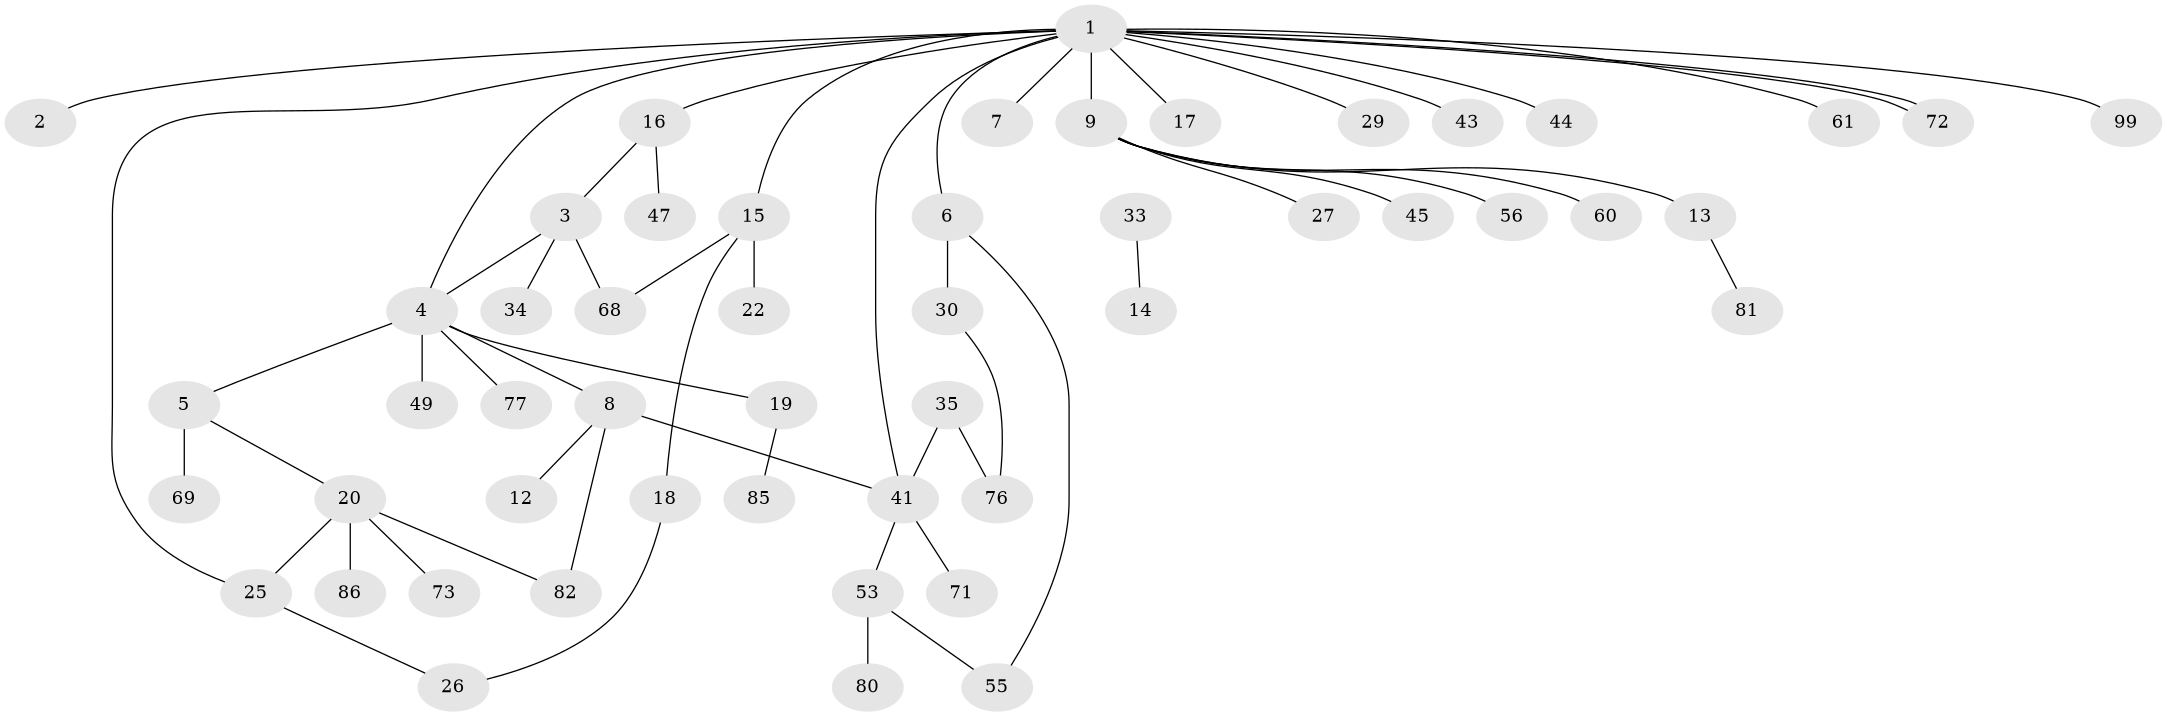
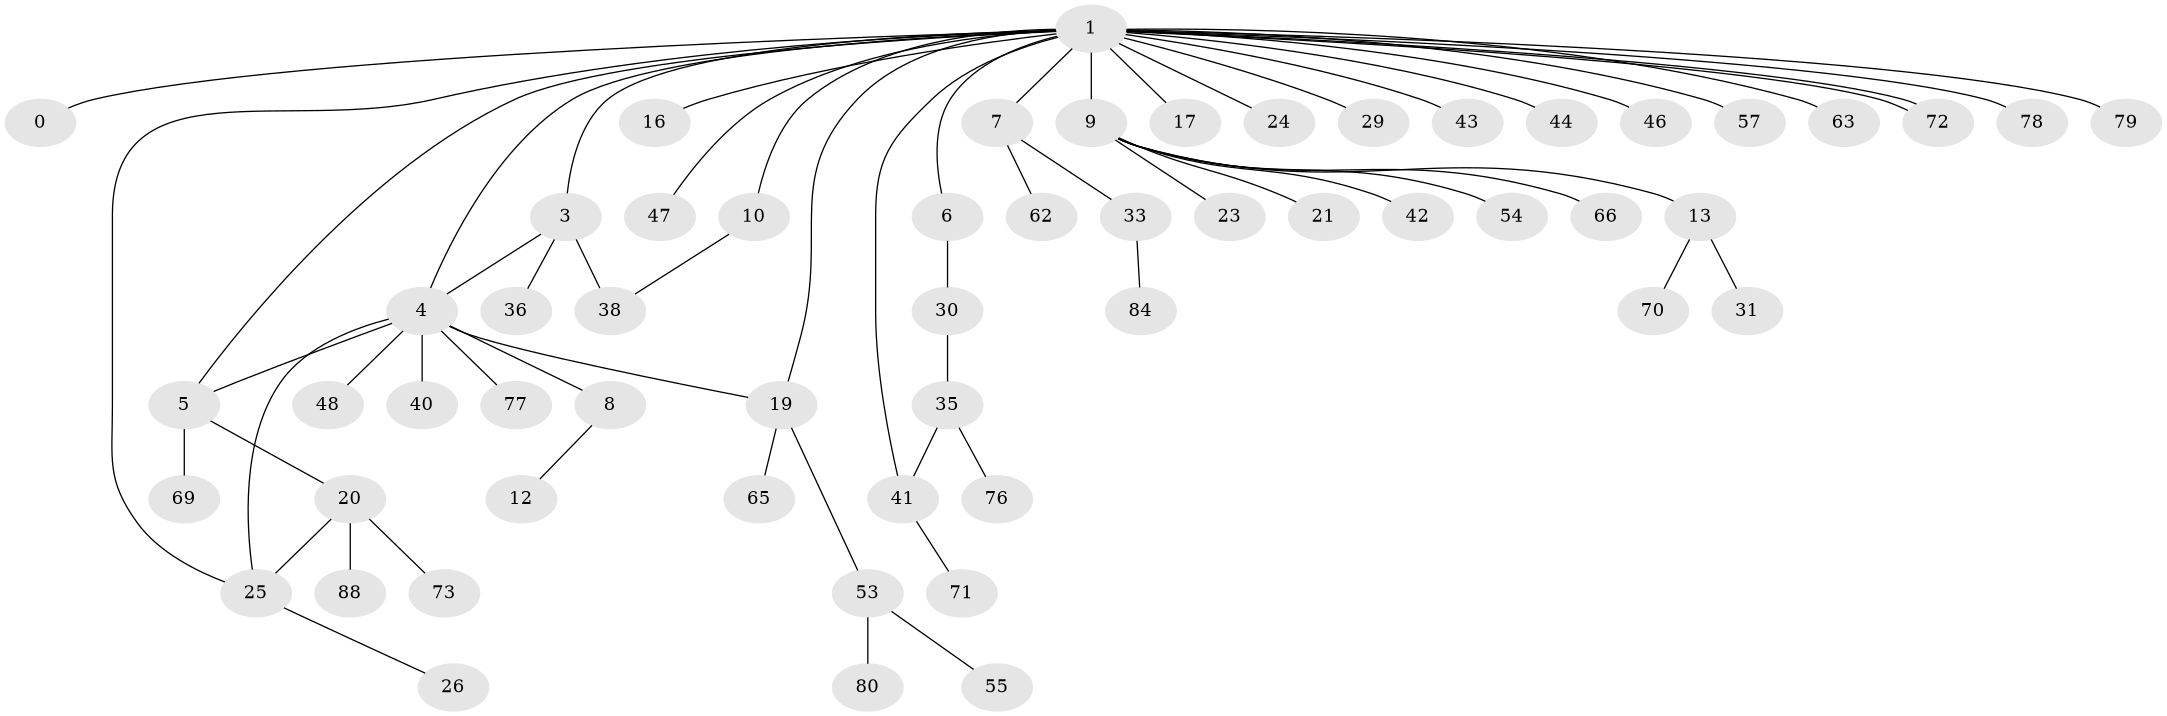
none -> (571, 82)
(41, 123) -> (41, 123)
none -> (1279, 123)
none -> (1656, 123)
none -> (1750, 123)
(1844, 123) -> (1844, 123)
none -> (2032, 123)
(2126, 123) -> (2126, 123)
none -> (833, 132)
(610, 170) -> (776, 51)
(657, 170) -> (793, 88)
none -> (1066, 170)
(754, 217) -> (754, 217)
none -> (1042, 217)
none -> (1230, 217)
(1324, 217) -> (1324, 217)
(1418, 217) -> (1418, 217)
(1512, 217) -> (1512, 217)
(1606, 217) -> (1606, 217)
(516, 311) -> (516, 311)
(610, 311) -> (610, 311)
(754, 311) -> none
(1141, 311) -> (1141, 311)
none -> (1653, 311)
(1747, 311) -> (1747, 311)
(999, 399) -> (948, 358)
none -> (328, 405)
(422, 405) -> (422, 405)
none -> (265, 411)
(1069, 440) -> none
(757, 452) -> none
(665, 499) -> none
(759, 499) -> (759, 499)
(886, 546) -> (825, 499)
(350, 593) -> (350, 593)
(566, 593) -> none
